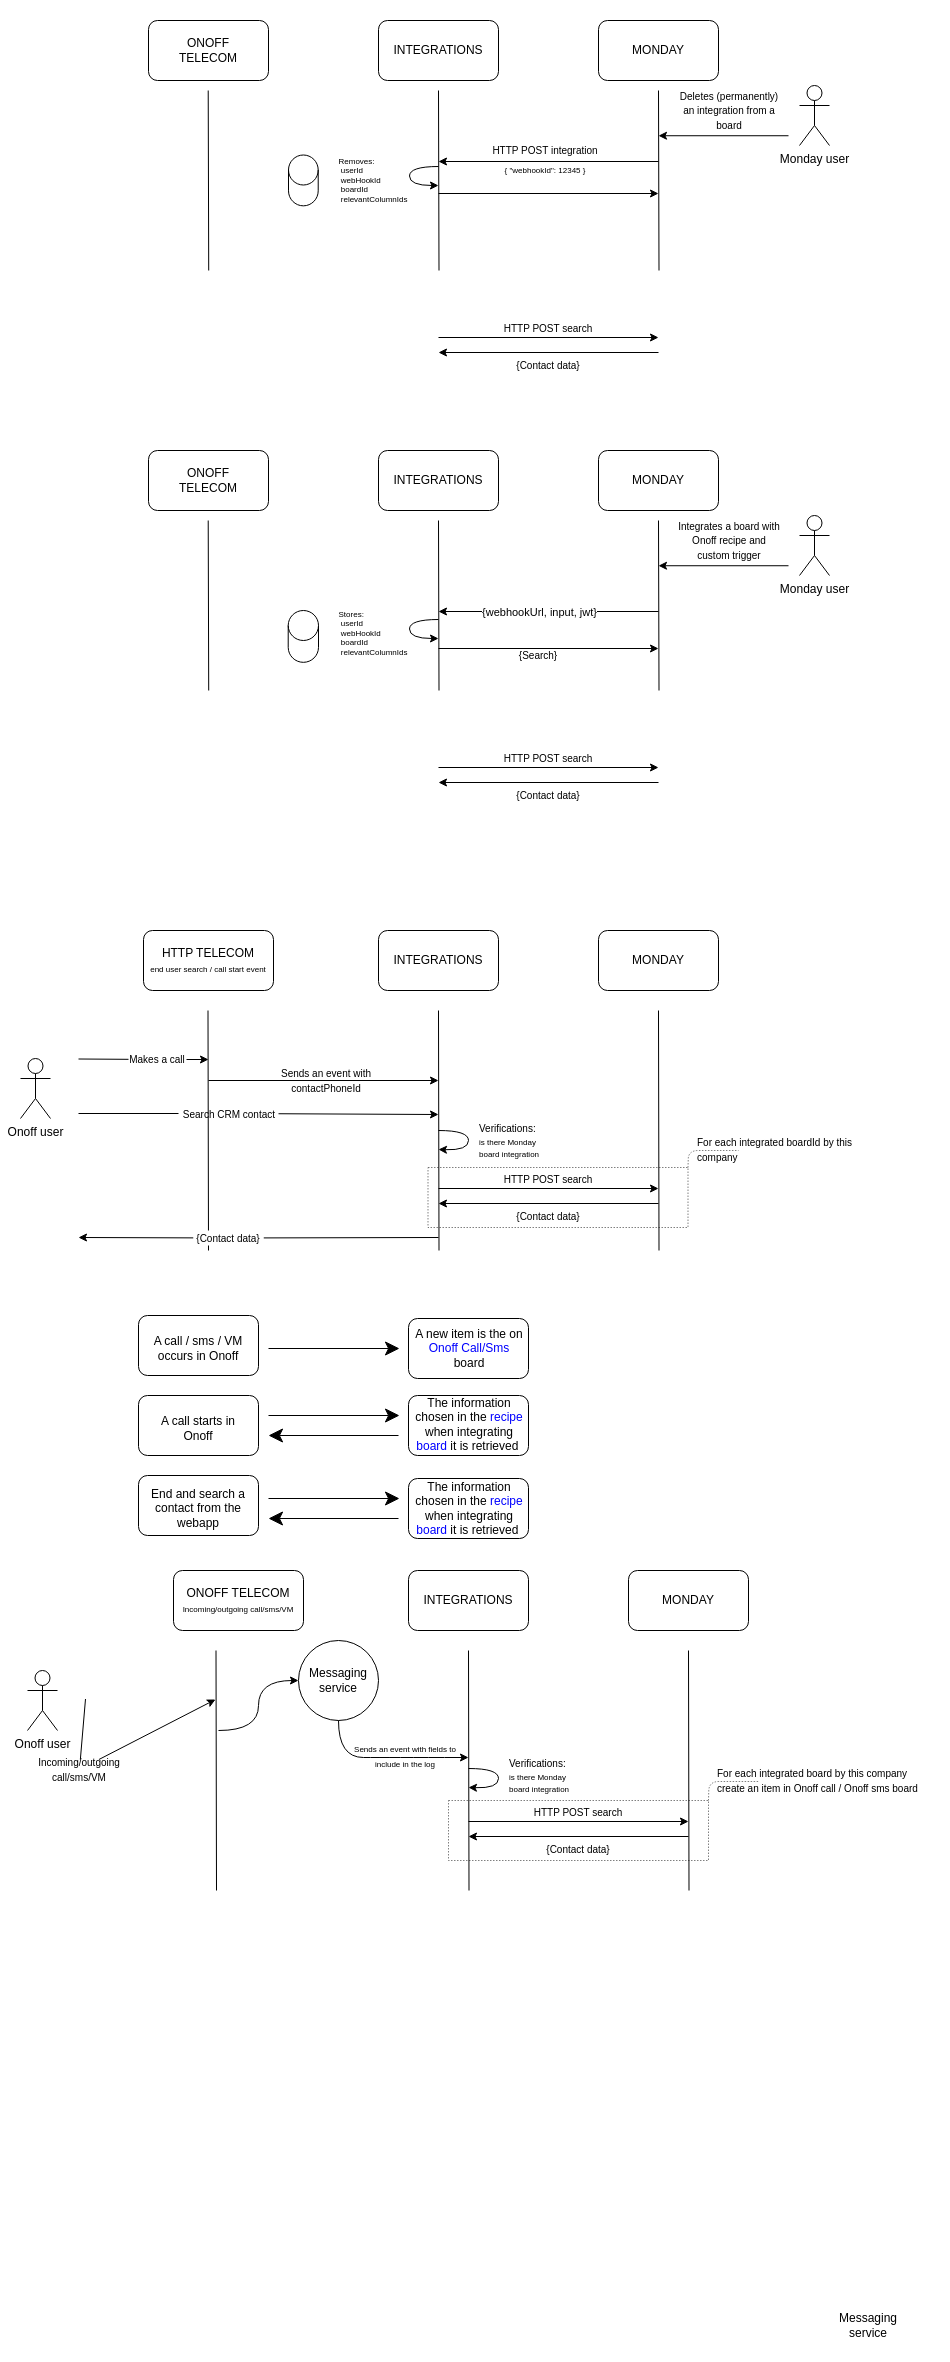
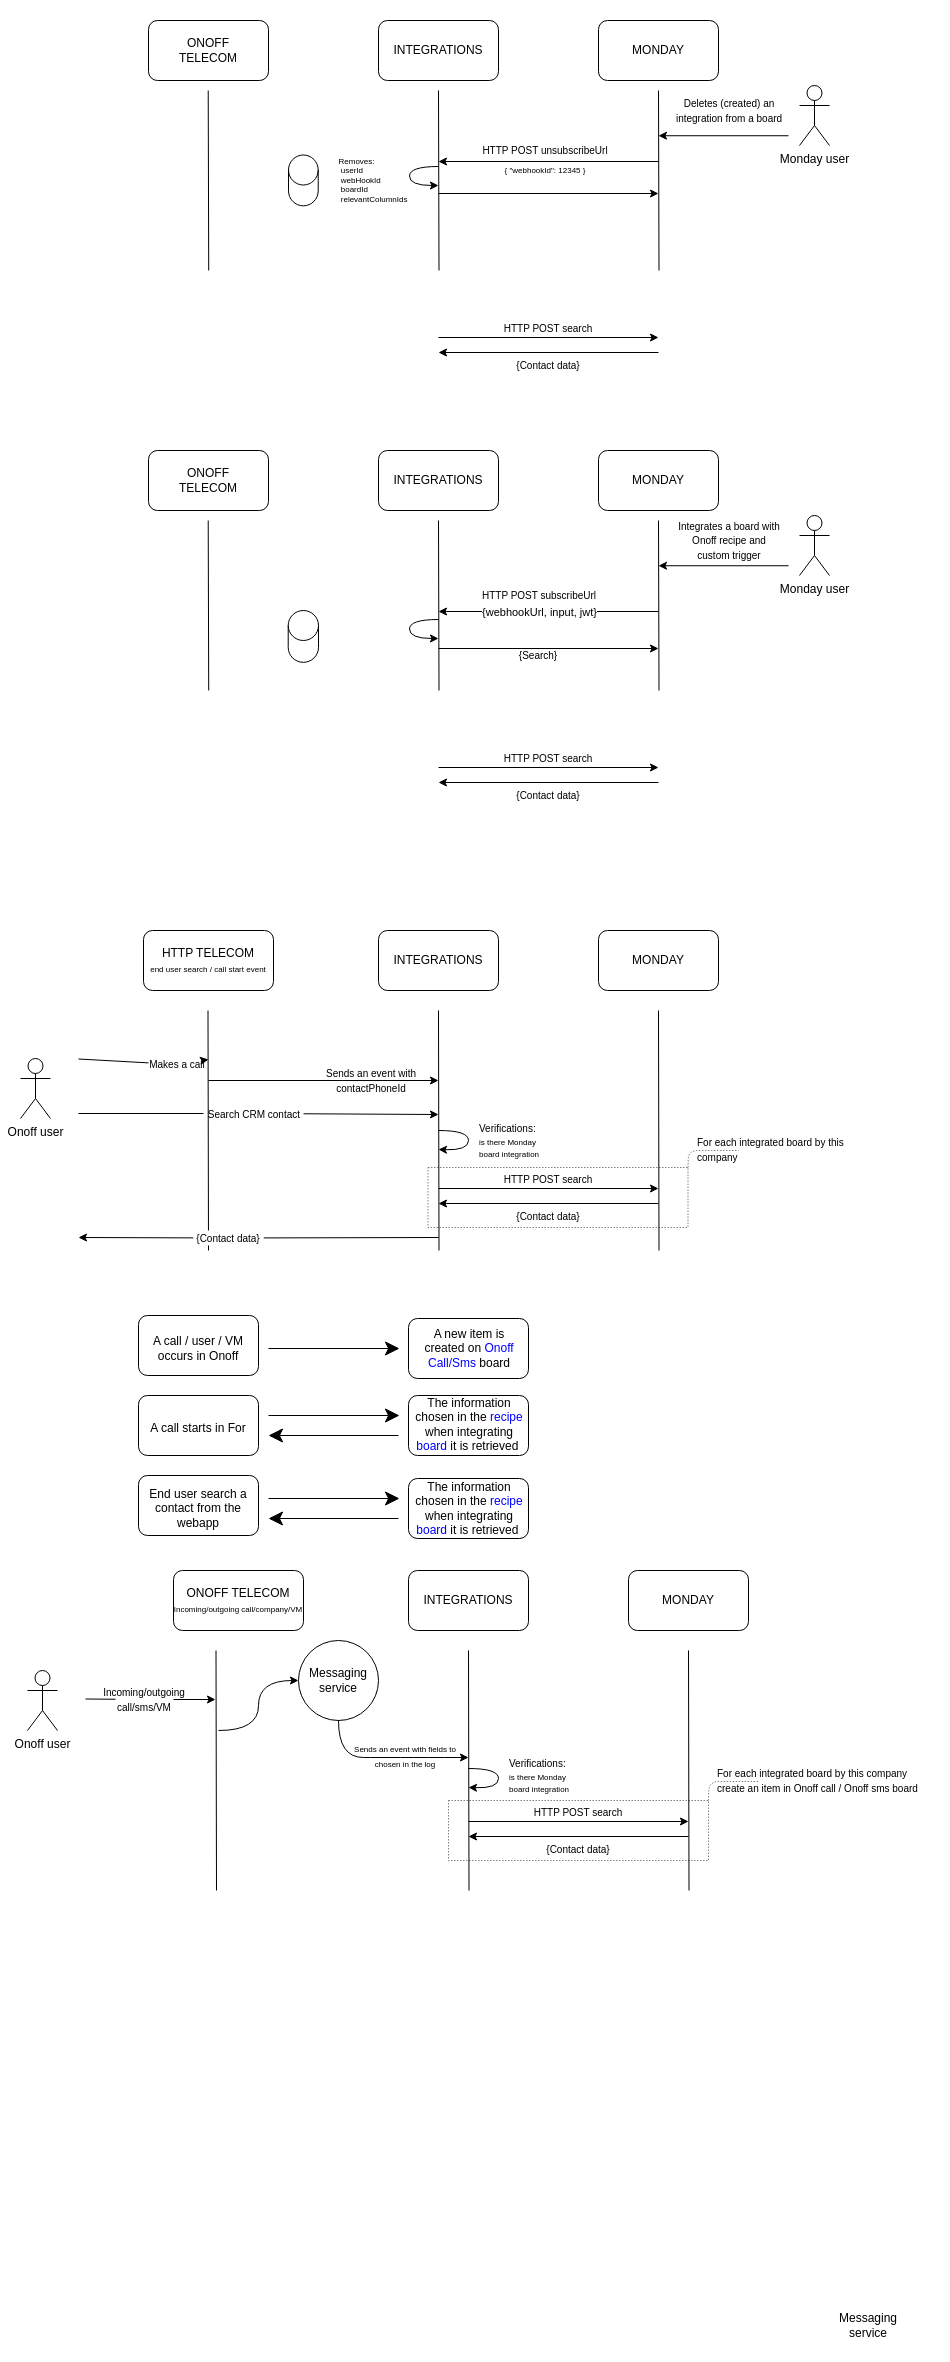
(730, 111) -> (730, 111)
(546, 151) -> (546, 151)
none -> (540, 596)
(374, 634) -> none
(158, 1060) -> (178, 1065)
(327, 1081) -> (372, 1081)
(229, 1114) -> (254, 1114)
(782, 1150) -> (782, 1150)
(199, 1349) -> (199, 1349)
(470, 1349) -> (470, 1349)
(199, 1429) -> (199, 1429)
(199, 1509) -> (199, 1509)
(239, 1601) -> (239, 1601)
(406, 1756) -> (406, 1756)
(80, 1770) -> (145, 1700)
